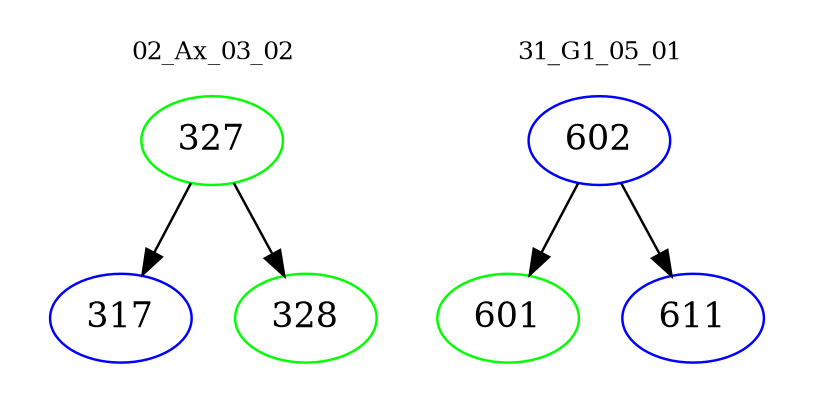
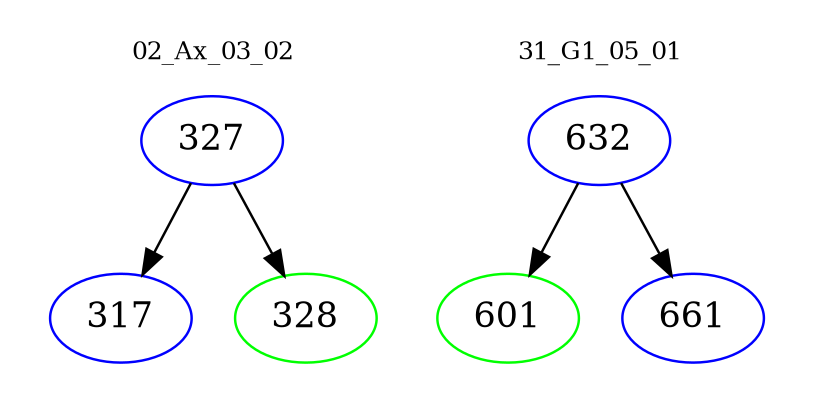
(212, 141) -> (212, 141)
(599, 141) -> (599, 141)
(693, 318) -> (693, 318)
